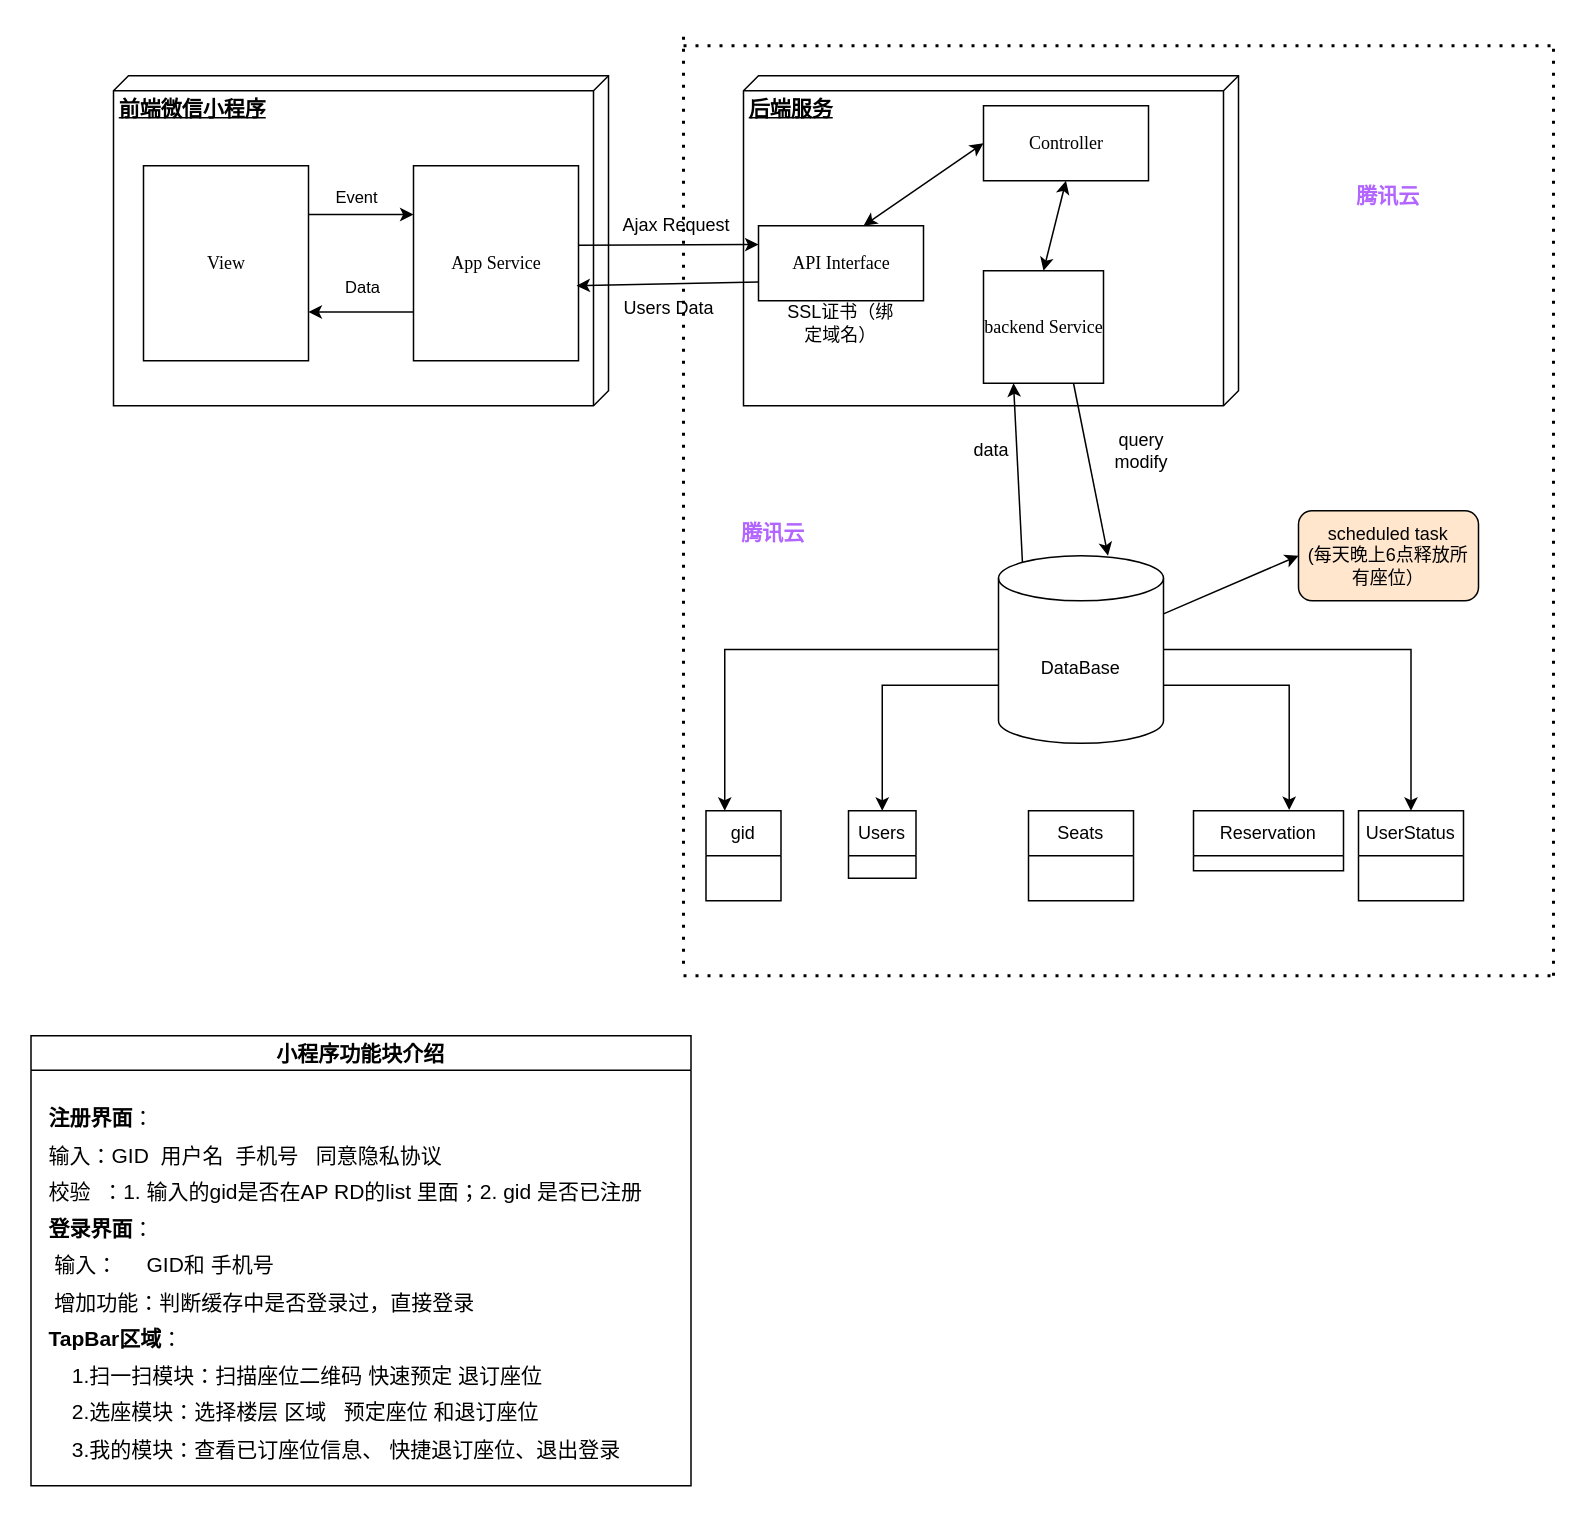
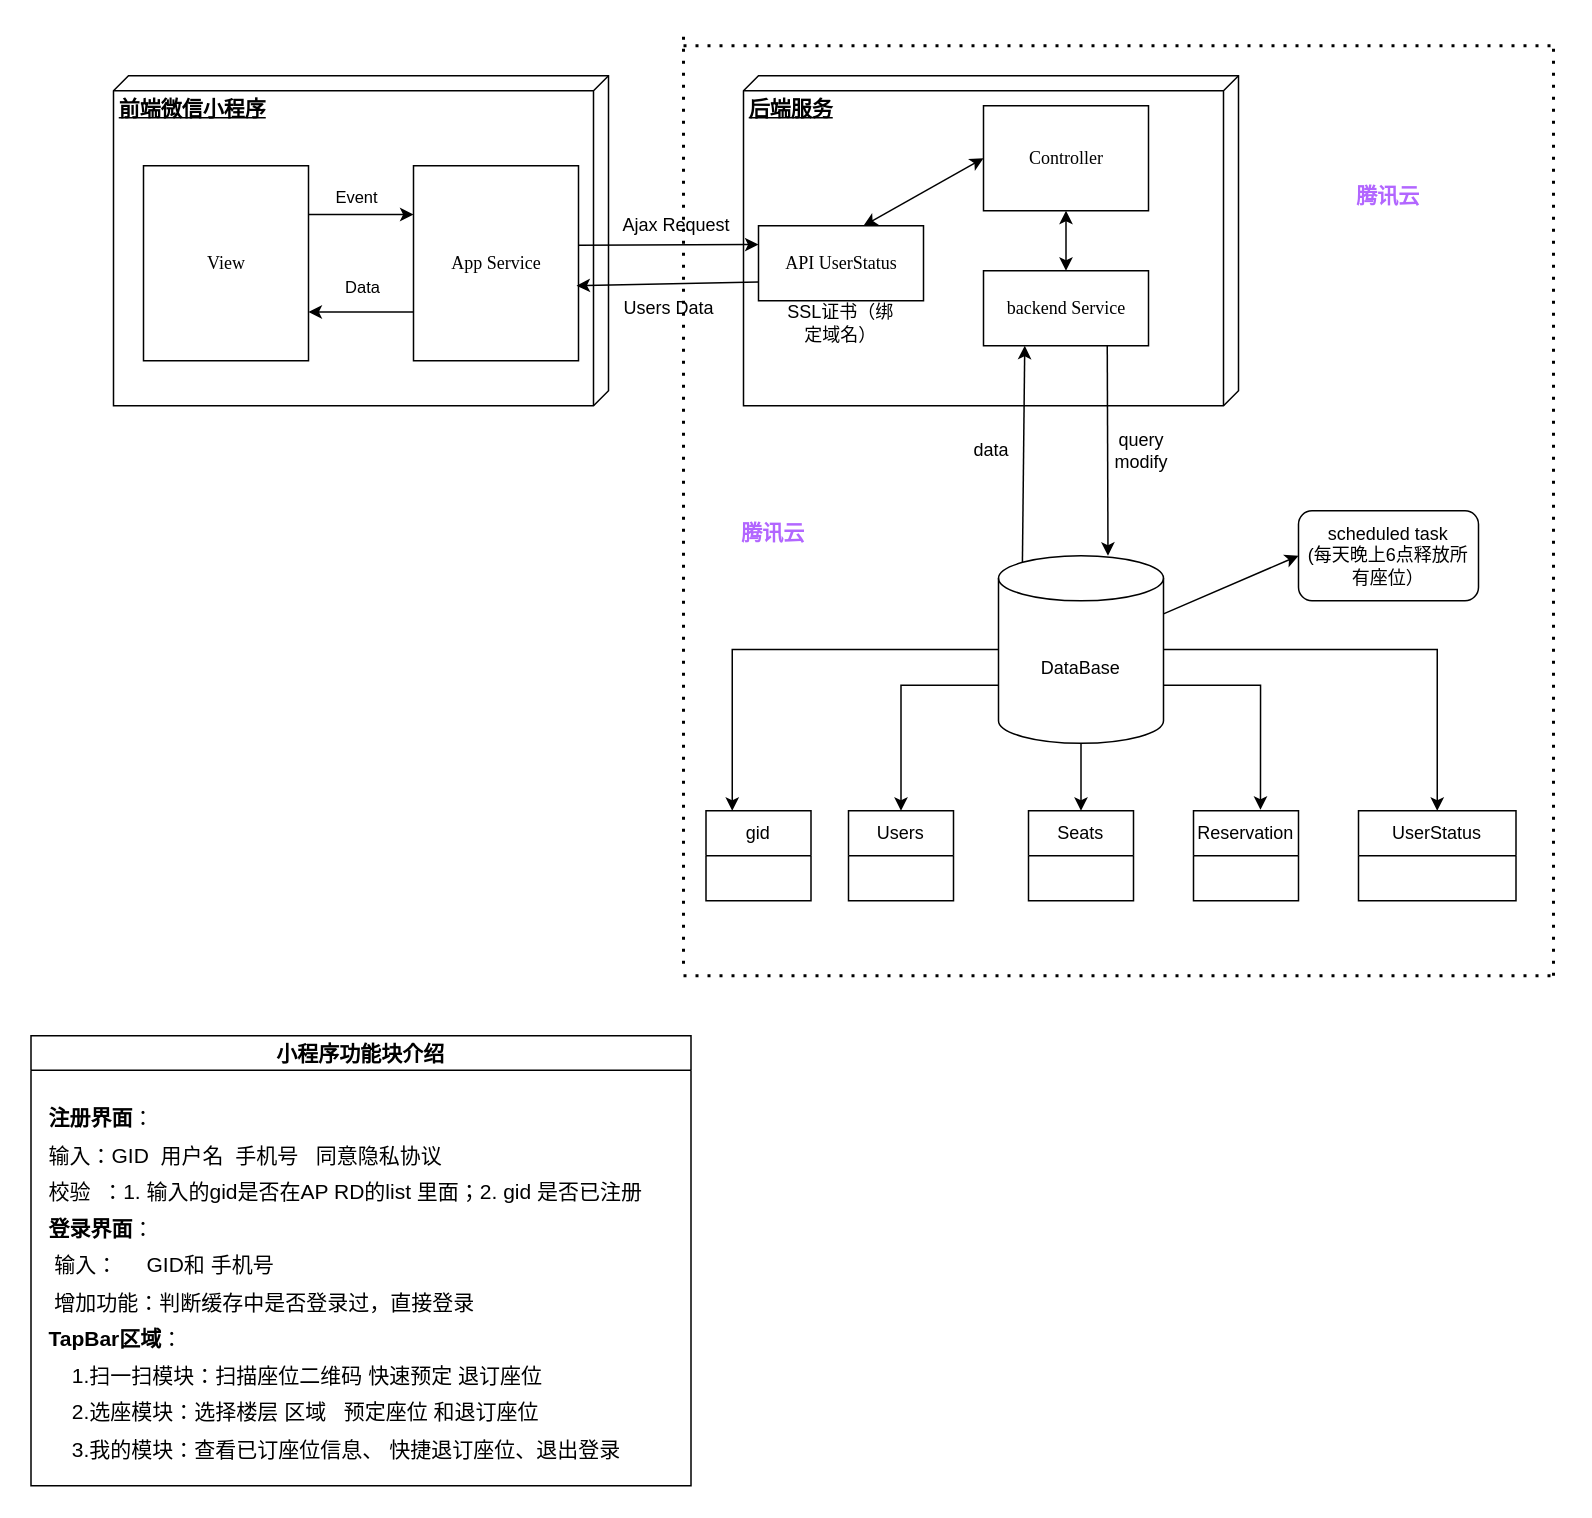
(1066, 143) -> (1066, 158)
(842, 263) -> (842, 263)
(1043, 327) -> (1066, 308)
(1388, 556) -> (1388, 556)
none -> (1081, 772)
(1268, 841) -> (1246, 856)
(882, 845) -> (901, 856)
(743, 856) -> (758, 856)
(1411, 856) -> (1437, 856)
